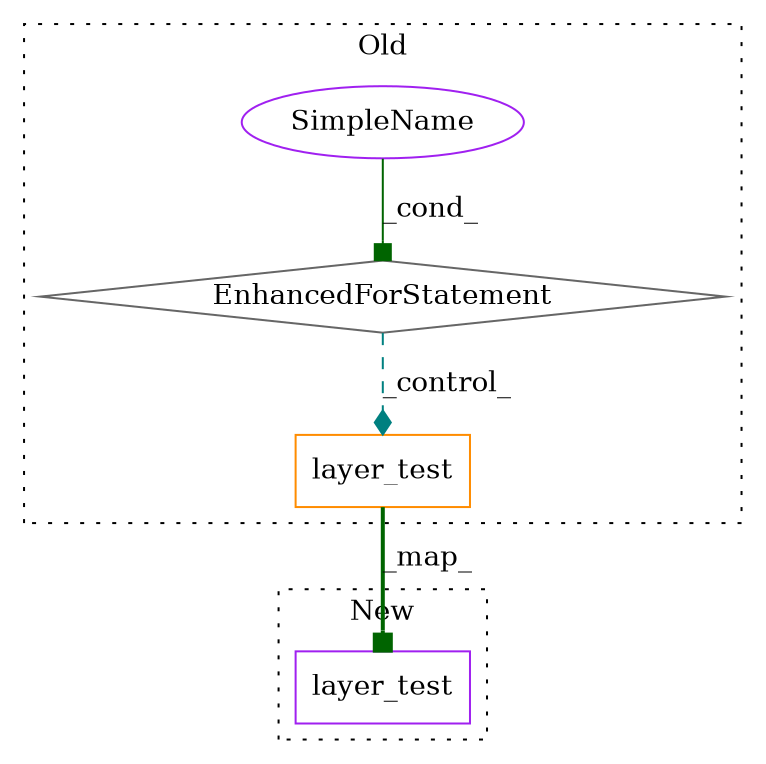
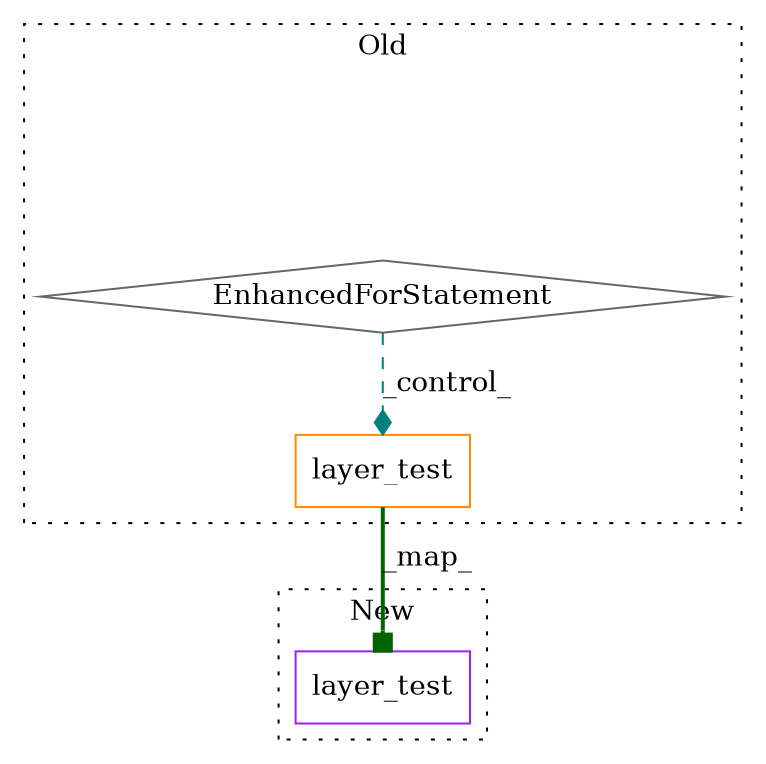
(383, 122) -> none
